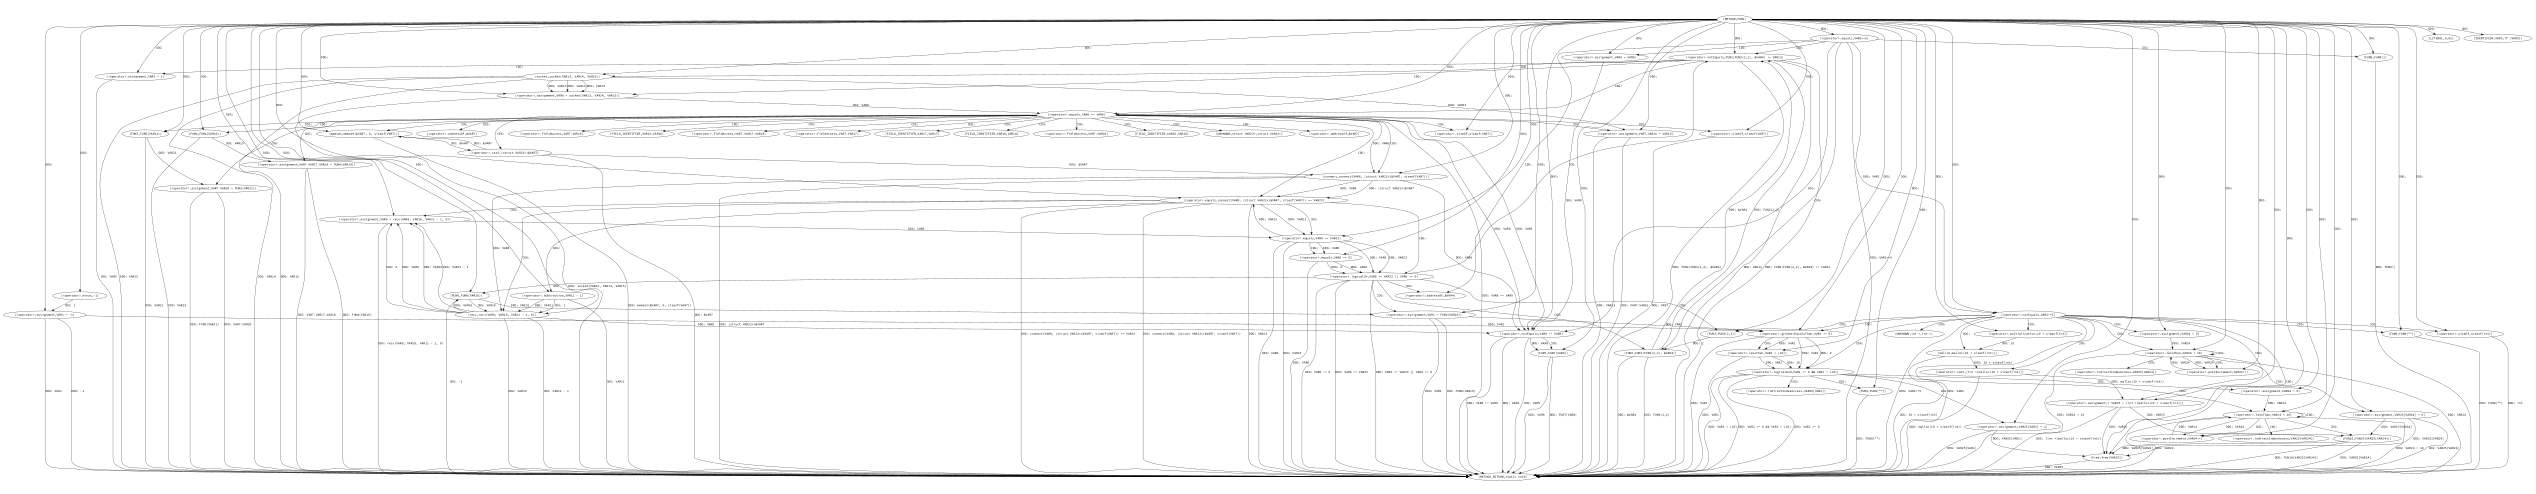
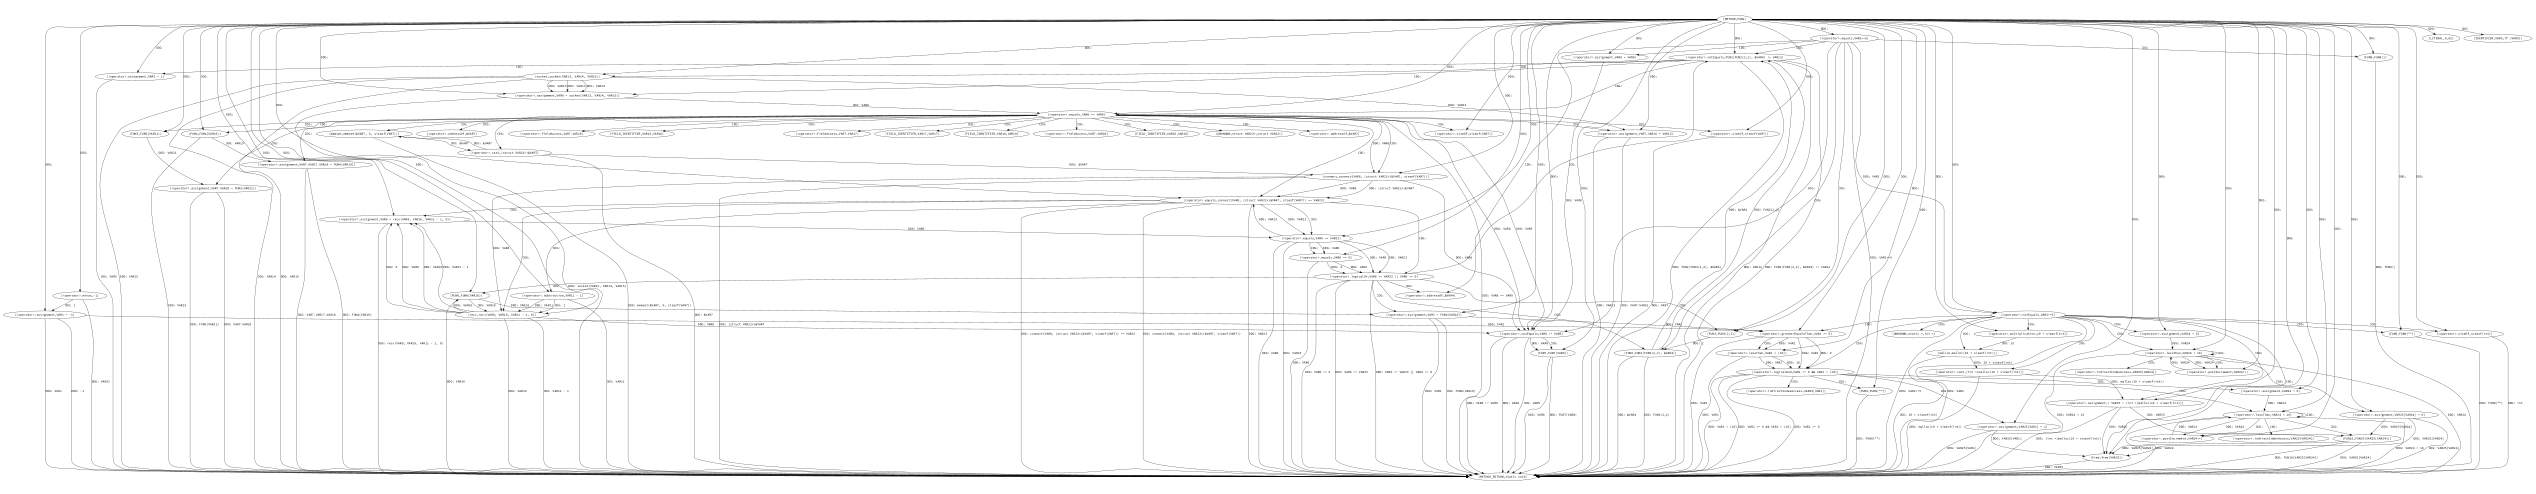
(949, 22) -> none
(729, 134) -> none
(1864, 320) -> (1838, 214)
(1914, 334) -> (1914, 334)
(456, 382) -> (456, 382)
(643, 475) -> (696, 474)
